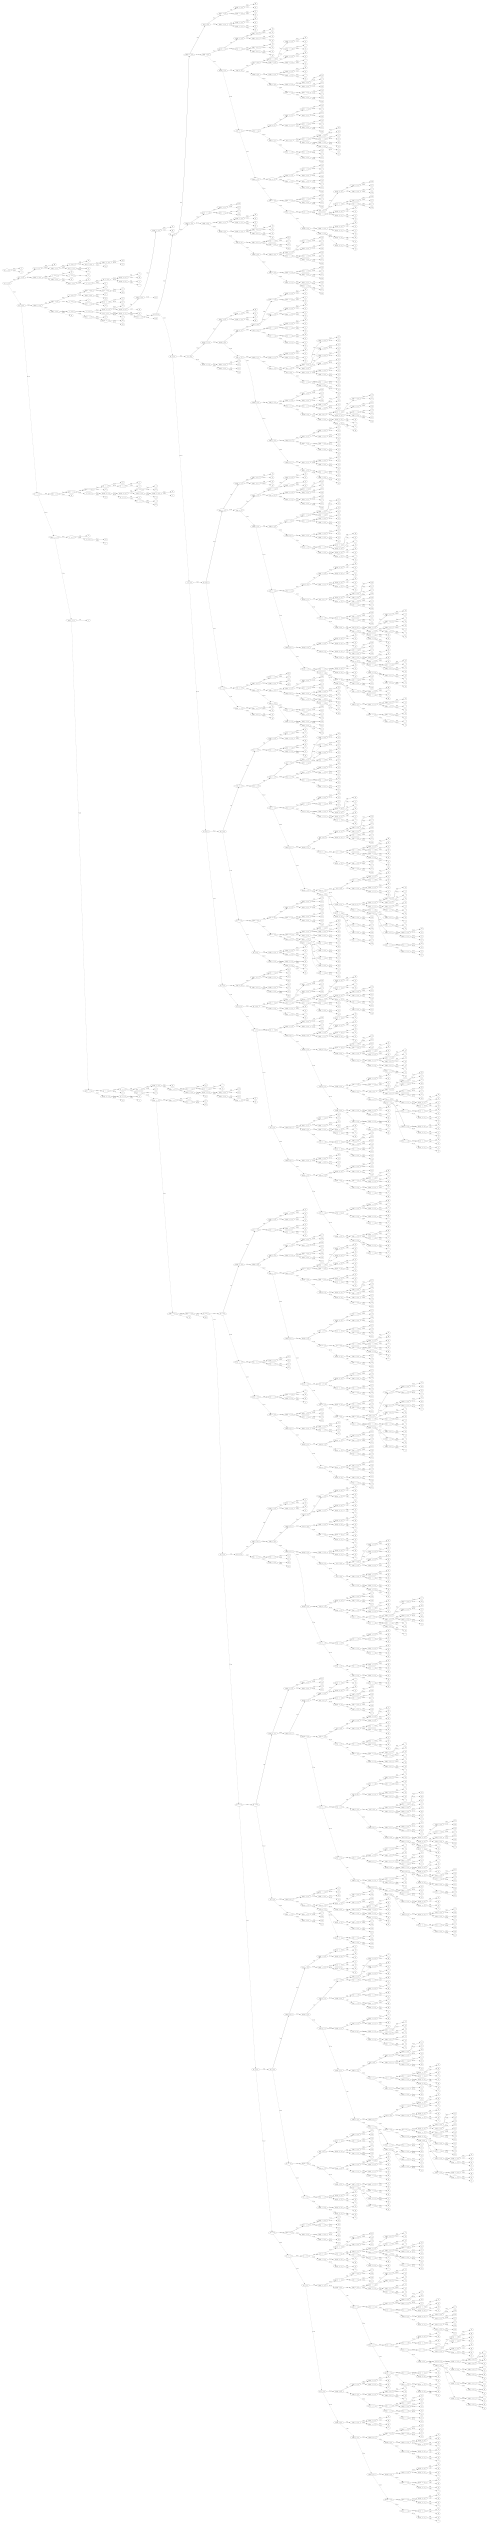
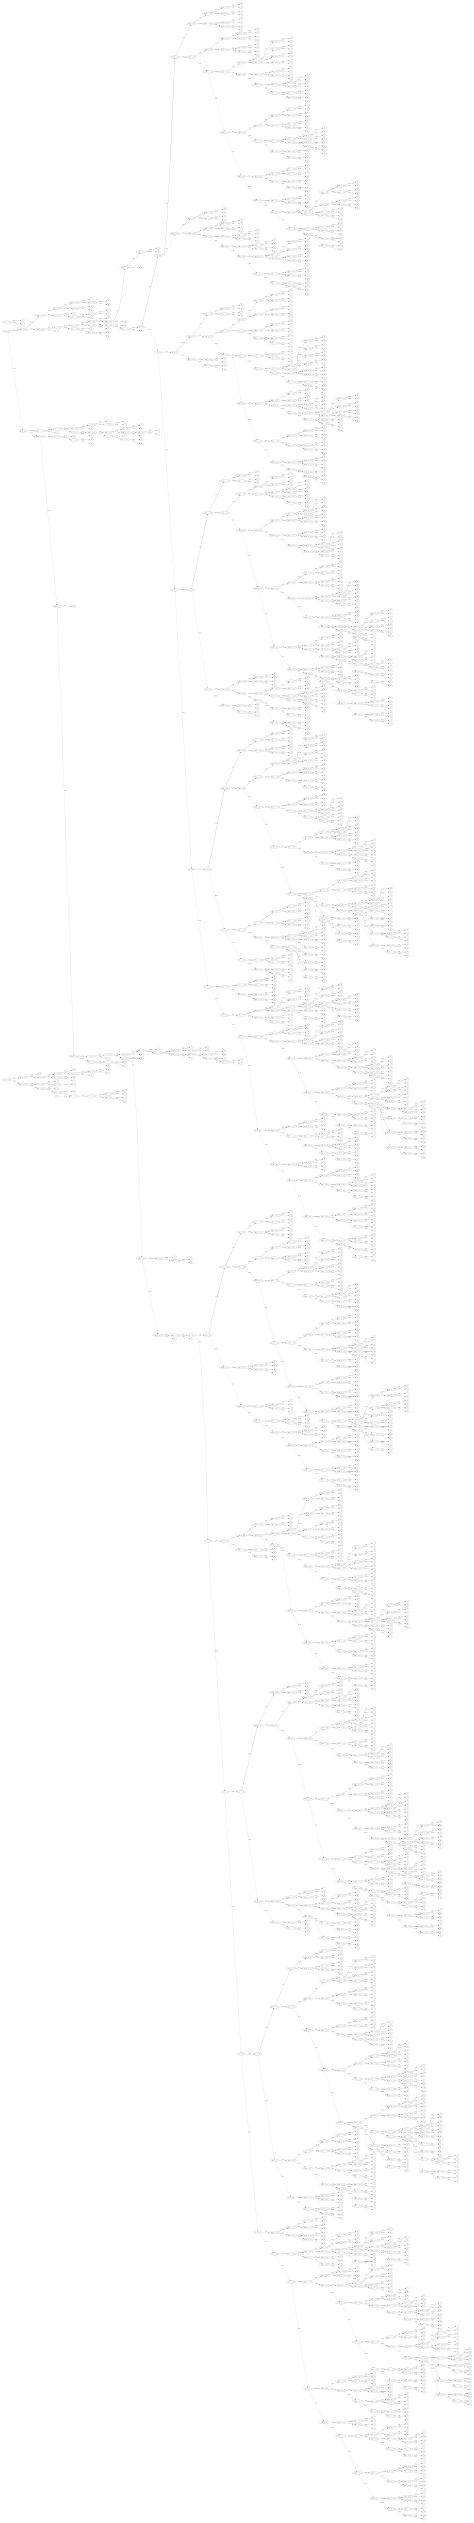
(7, 283) -> none
(98, 283) -> (64, 1097)
